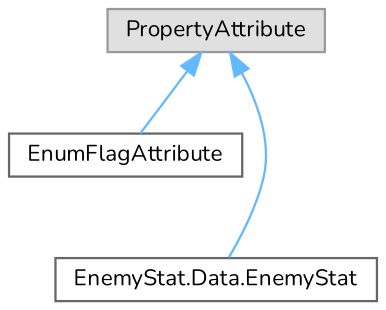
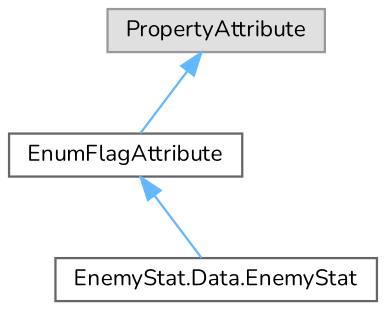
(265, 167) -> (178, 227)
